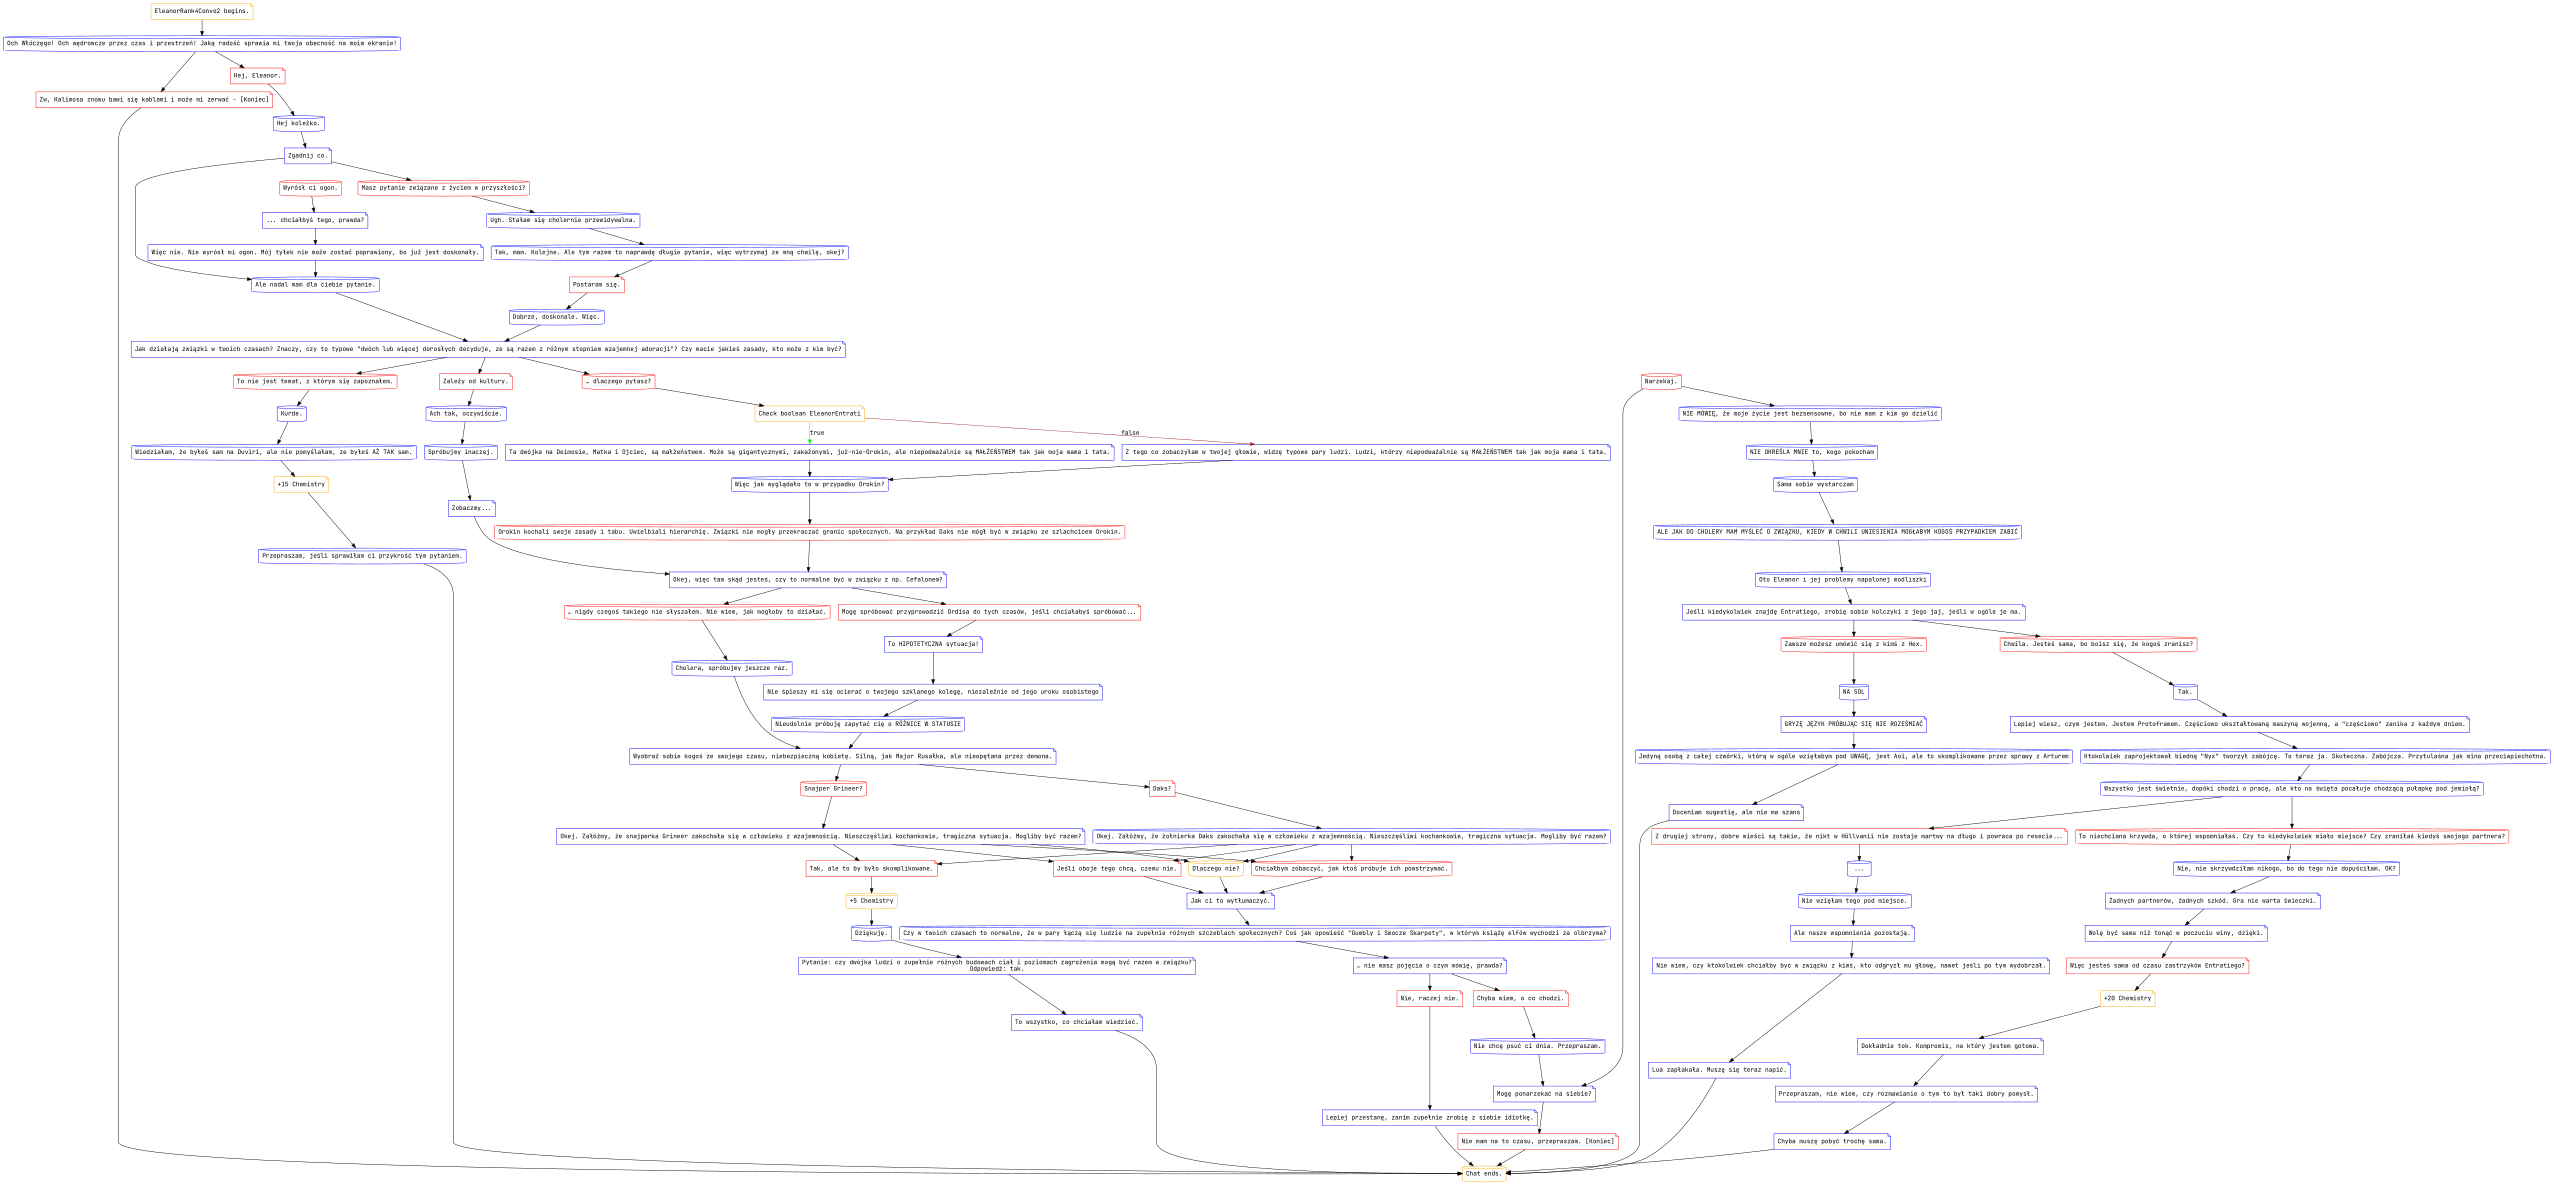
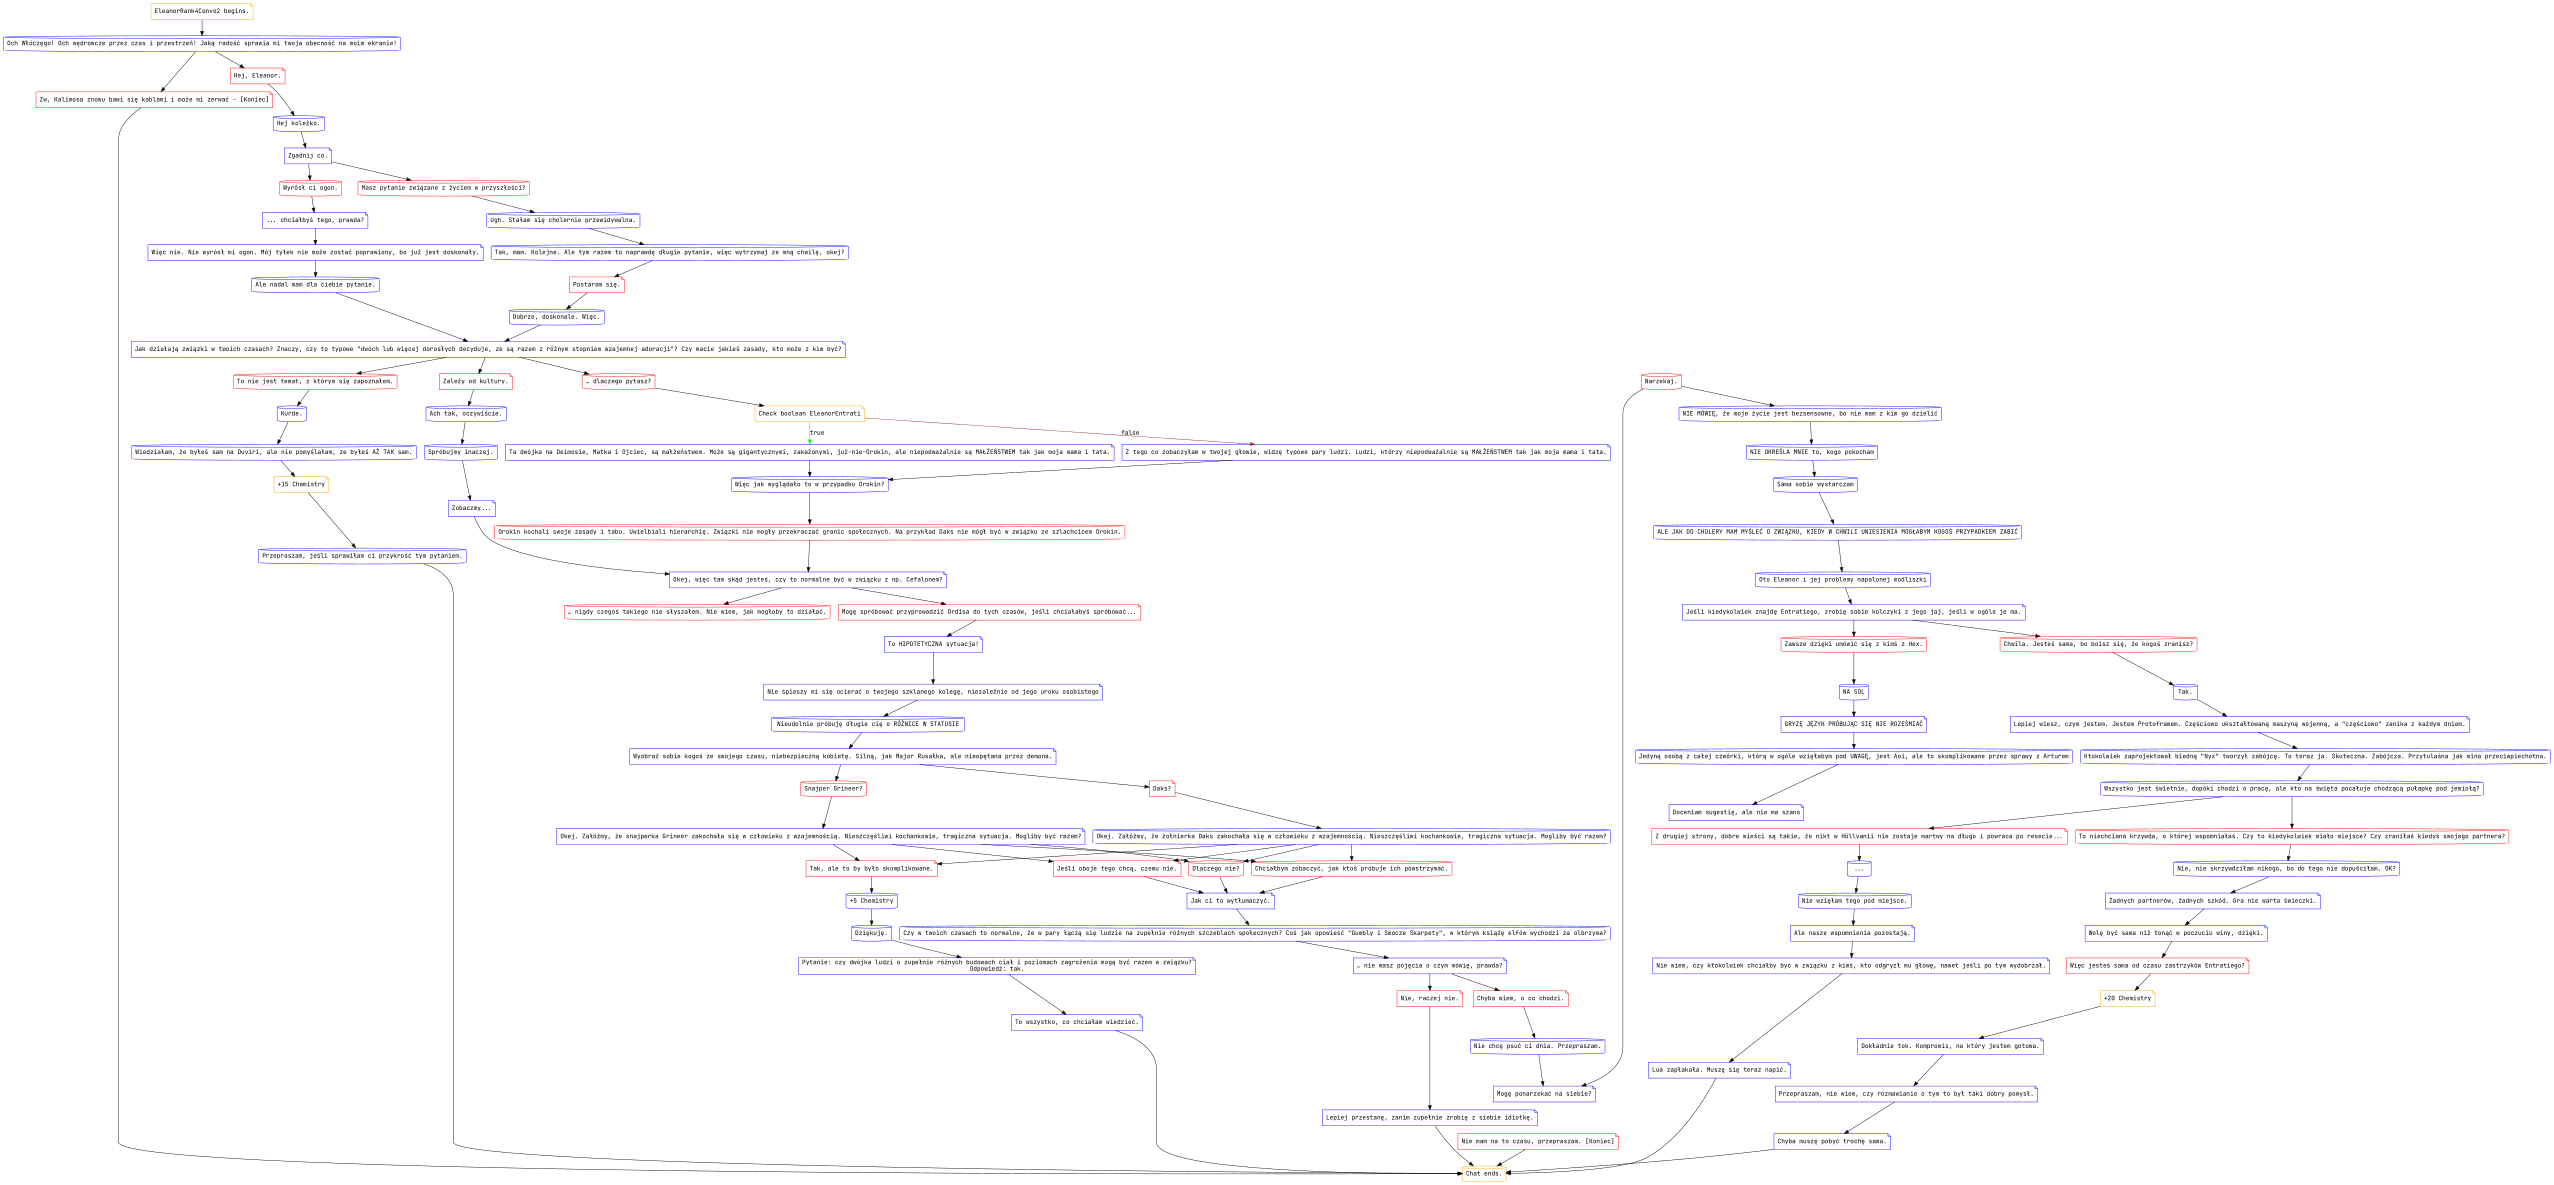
(135, 202) -> (309, 170)
(1854, 644) -> (1854, 644)
(732, 668) -> none
(868, 724) -> (868, 724)
(1216, 869) -> (1216, 869)
(872, 901) -> (872, 901)
(1640, 1042) -> none
(1542, 1116) -> none
